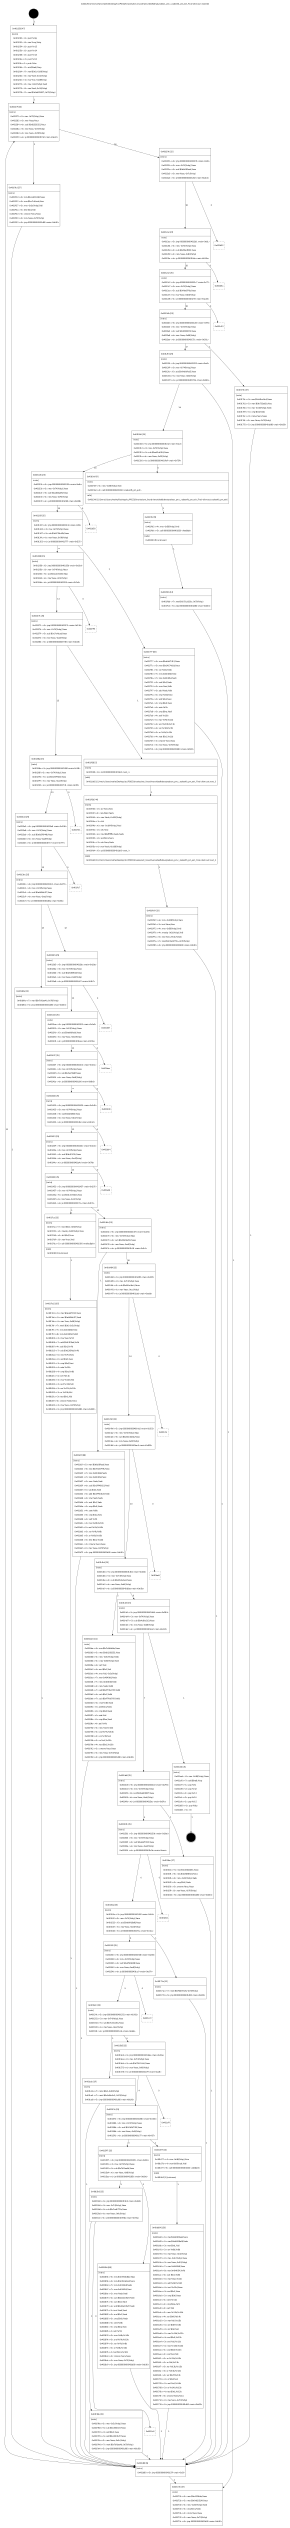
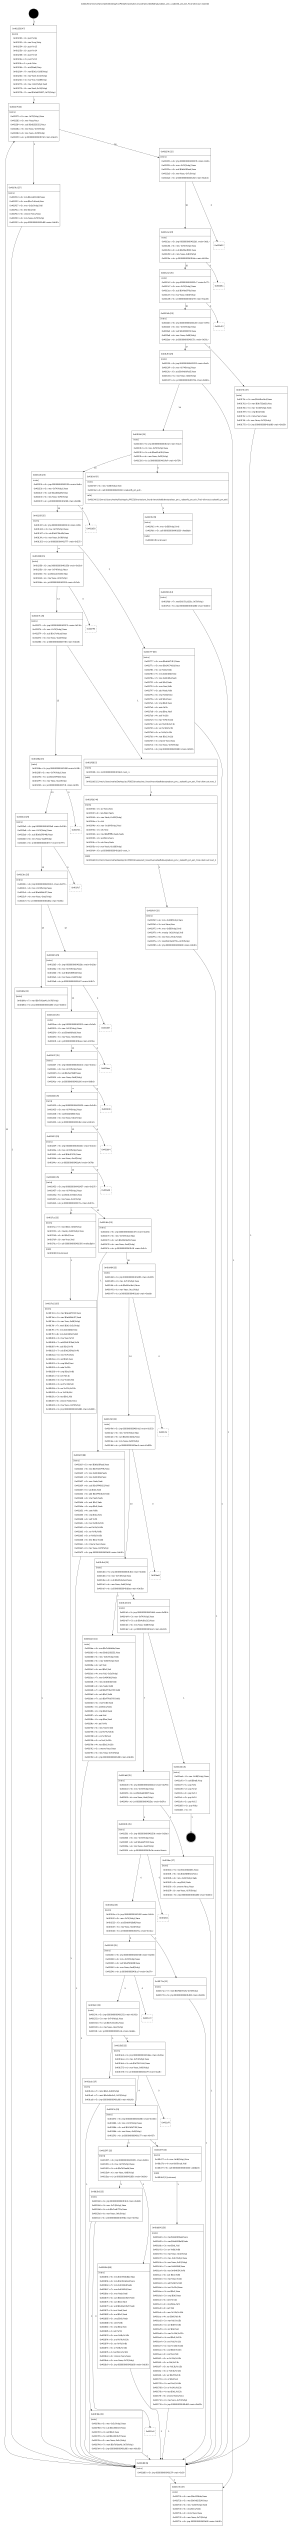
(177, 566) -> none
